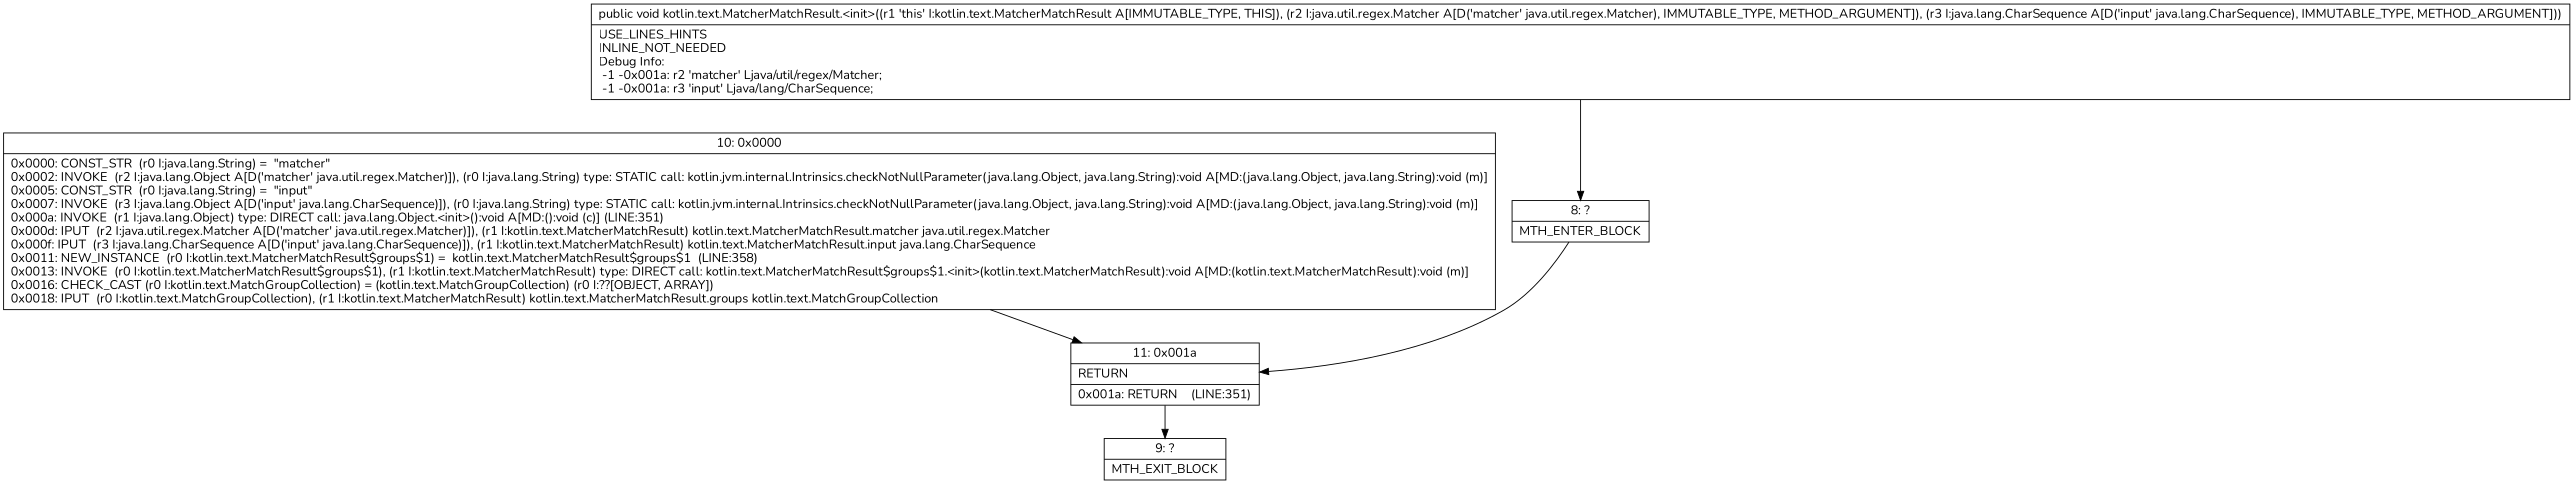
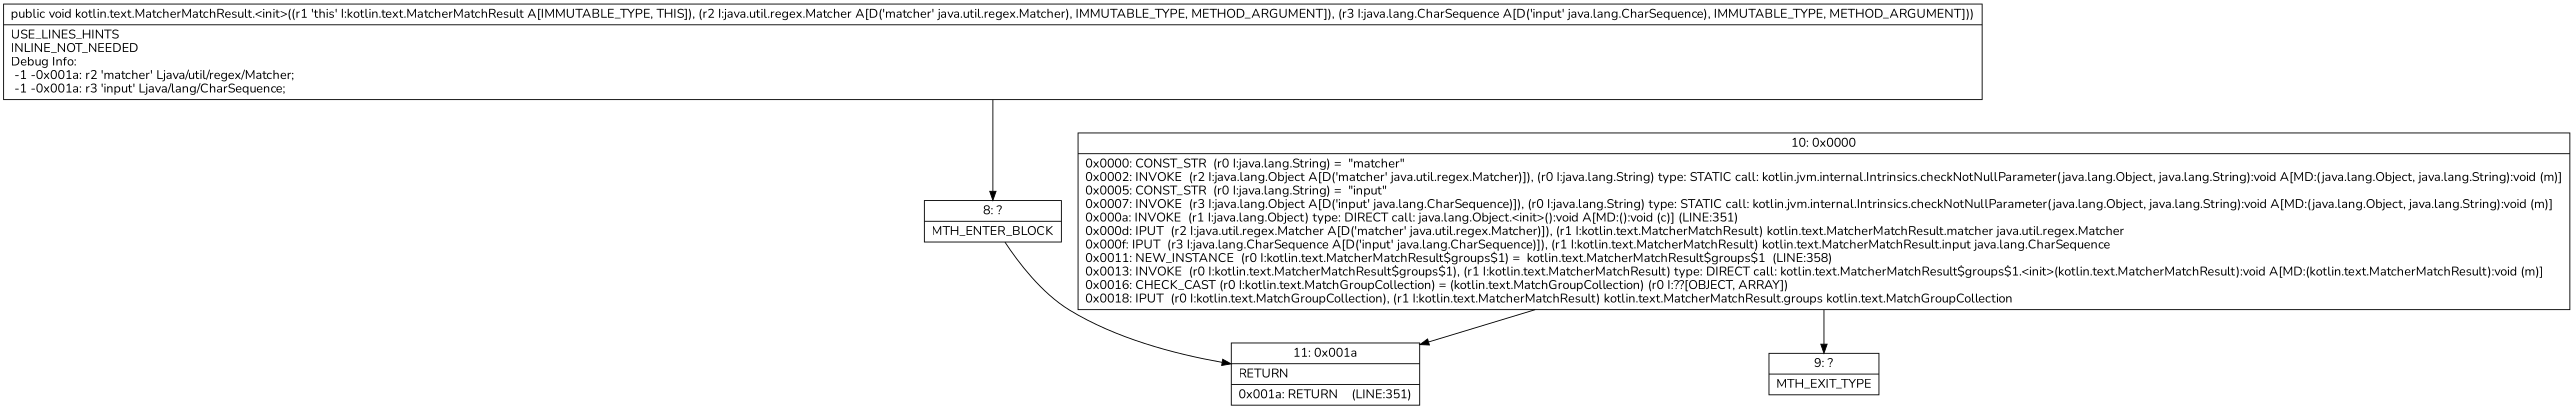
(1165, 417) -> (1824, 327)
(1165, 469) -> (1824, 384)
